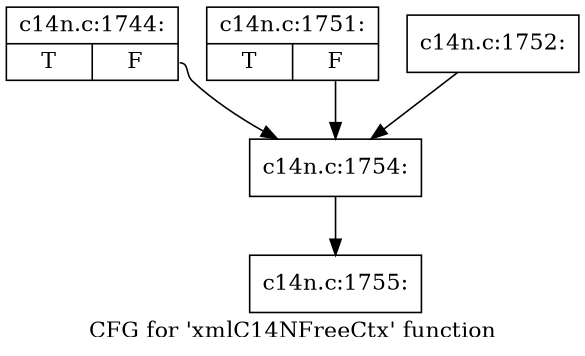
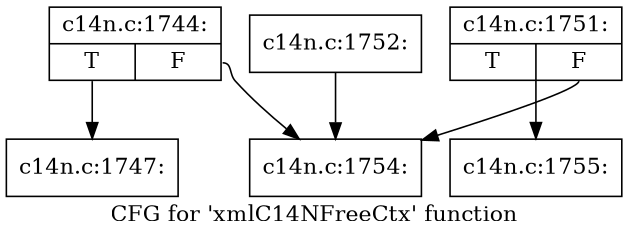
none -> (92, 168)
(336, 218) -> (536, 91)
